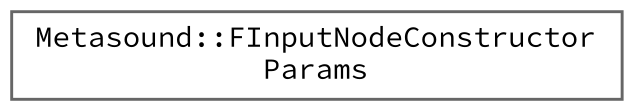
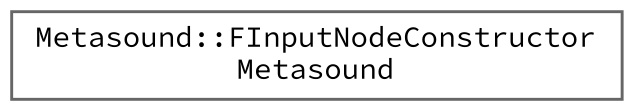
(317, 55) -> (317, 55)
